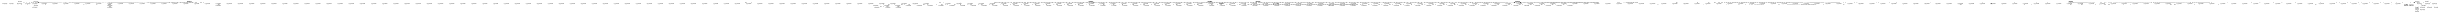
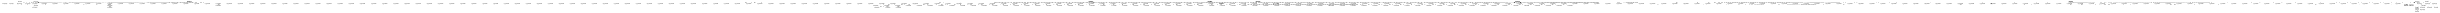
none -> (937, 4)
